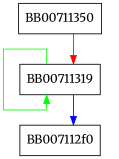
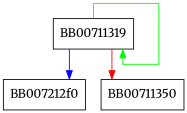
(73, 45) -> (112, 60)
(60, 140) -> (44, 95)
